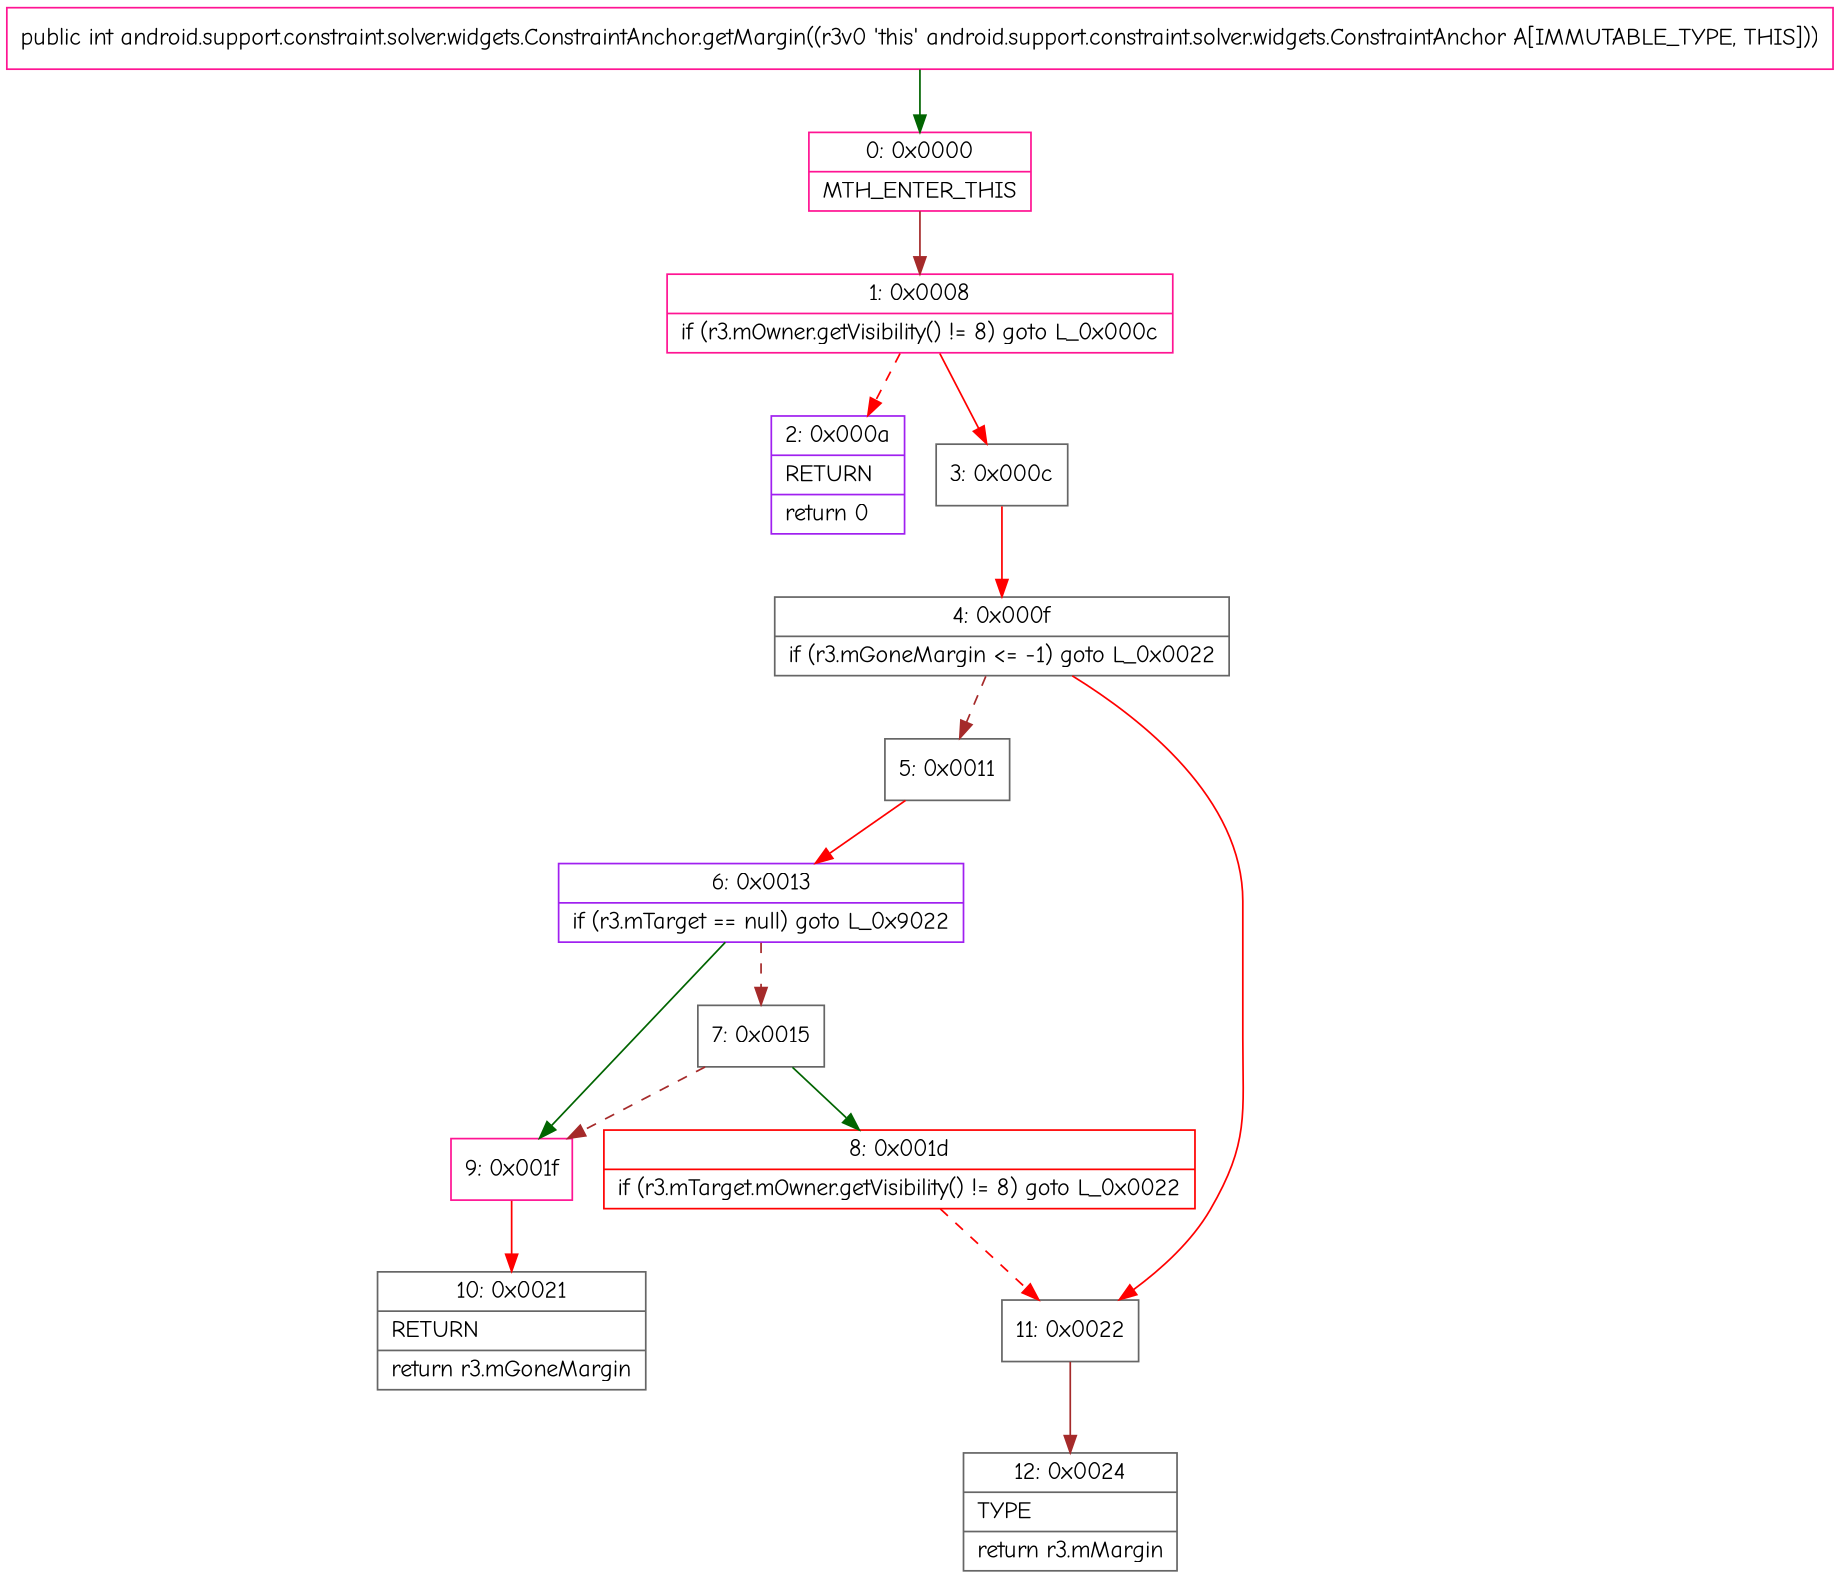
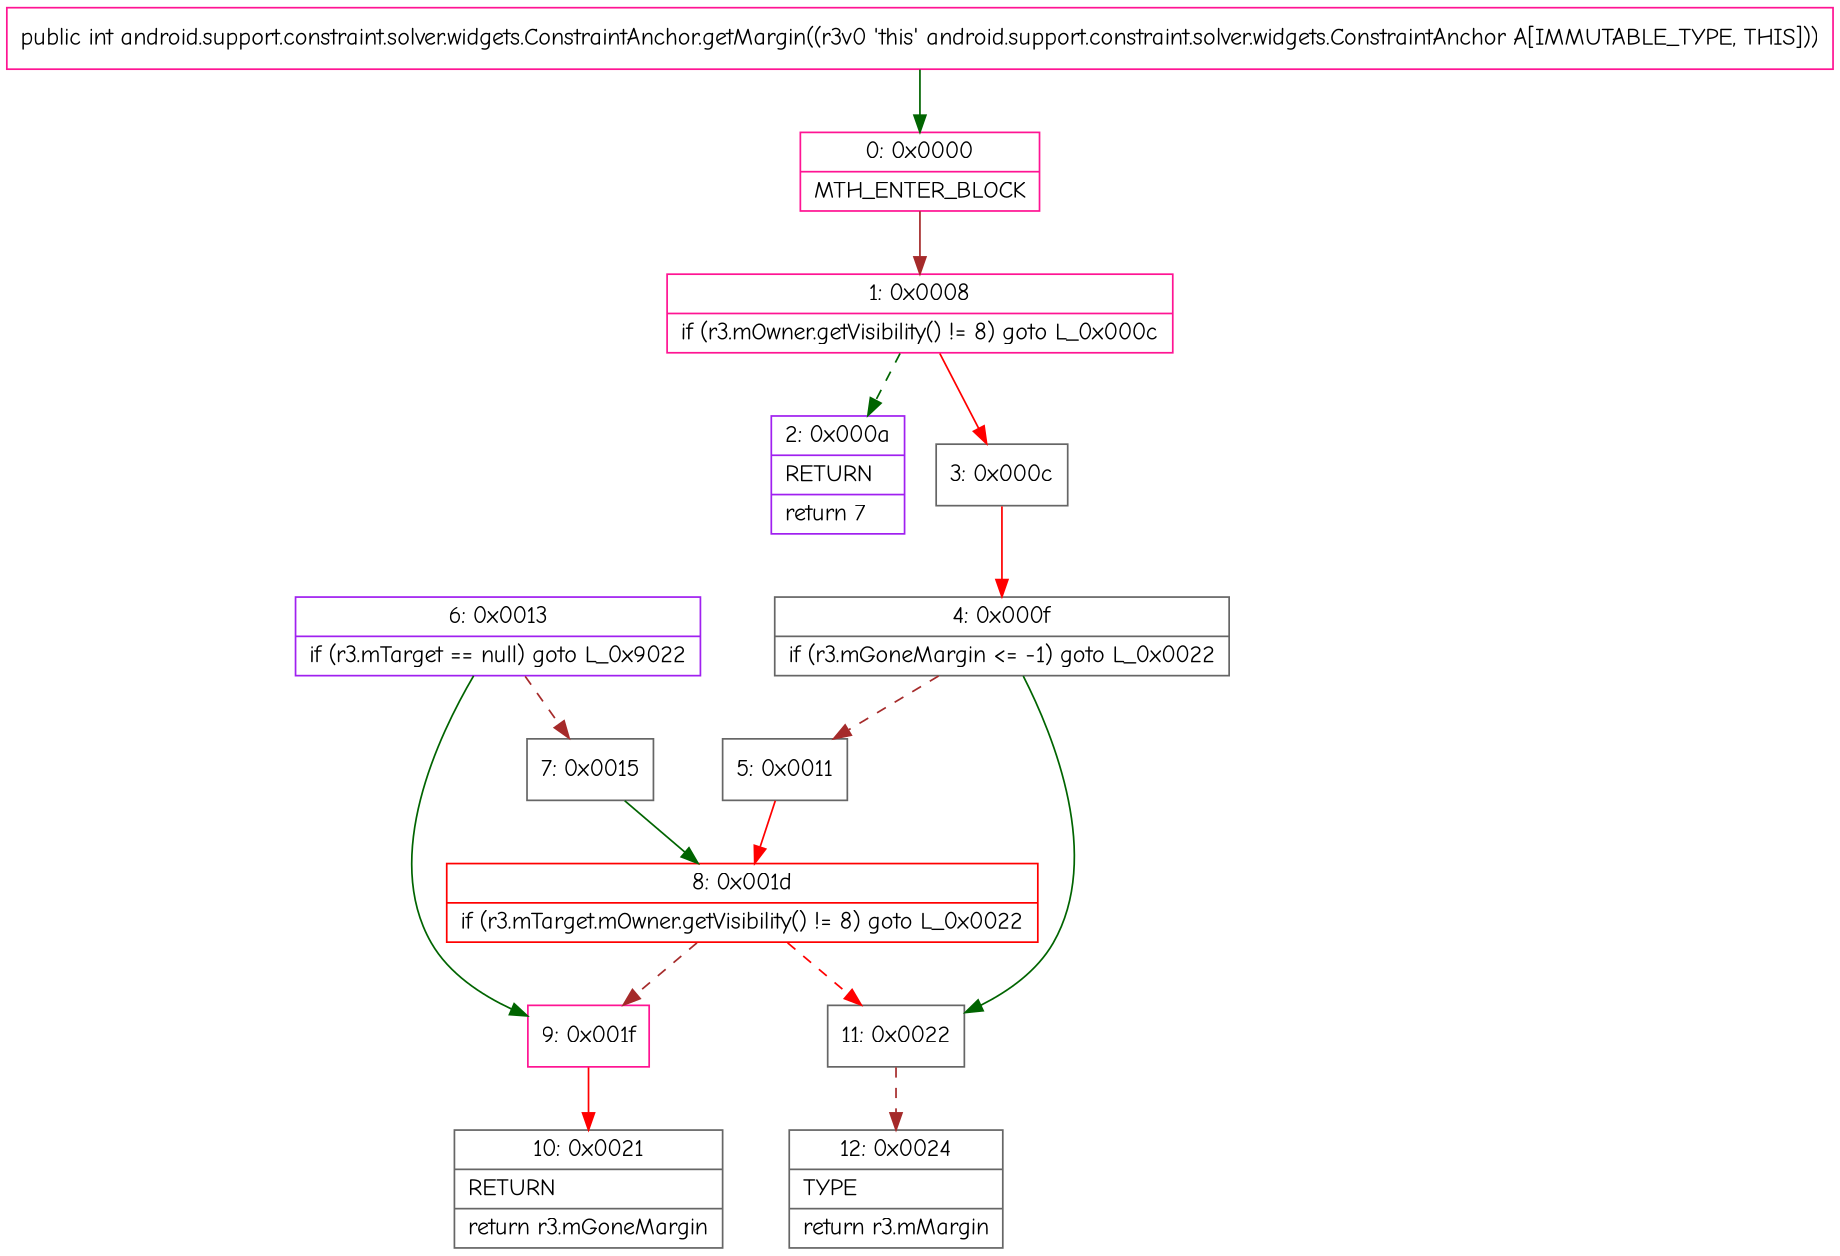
(920, 190) -> (920, 190)
(888, 377) -> (888, 377)
(827, 513) -> (826, 513)
(868, 827) -> (768, 824)
(1243, 967) -> (1074, 855)
(644, 1099) -> (667, 968)
(1070, 1399) -> (896, 1090)
